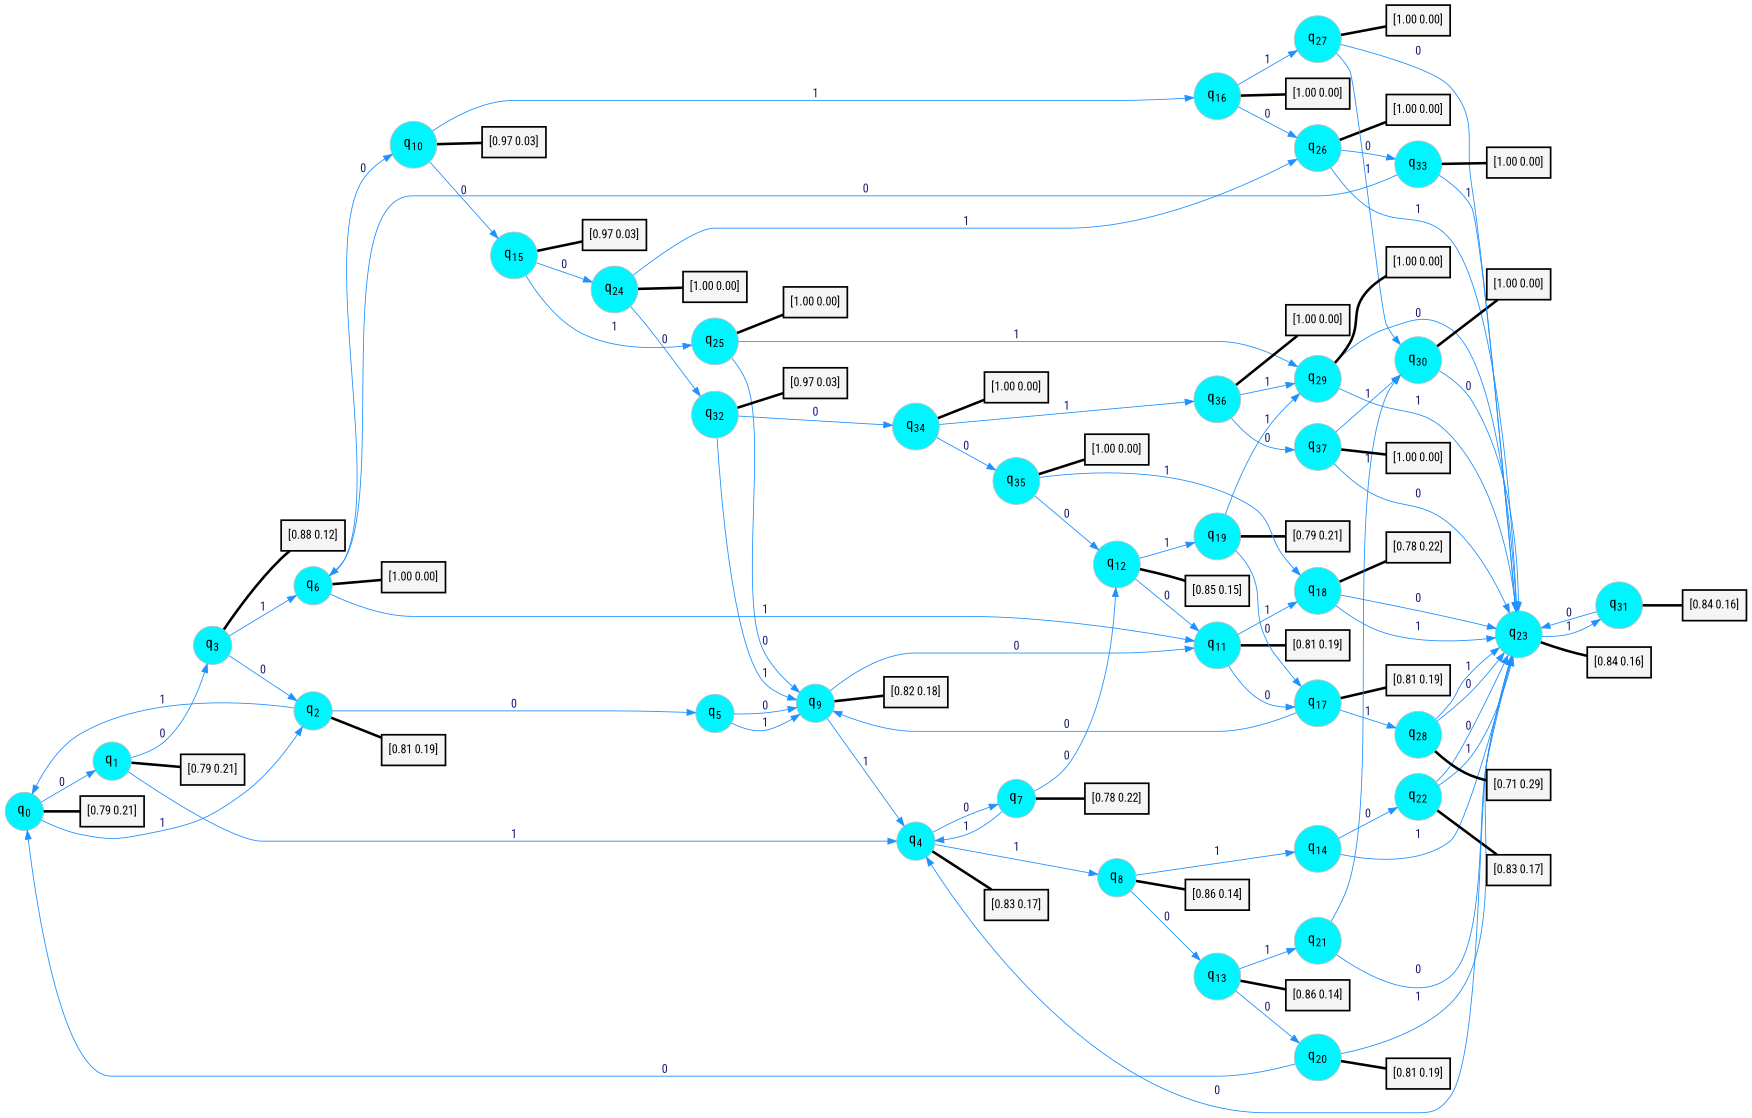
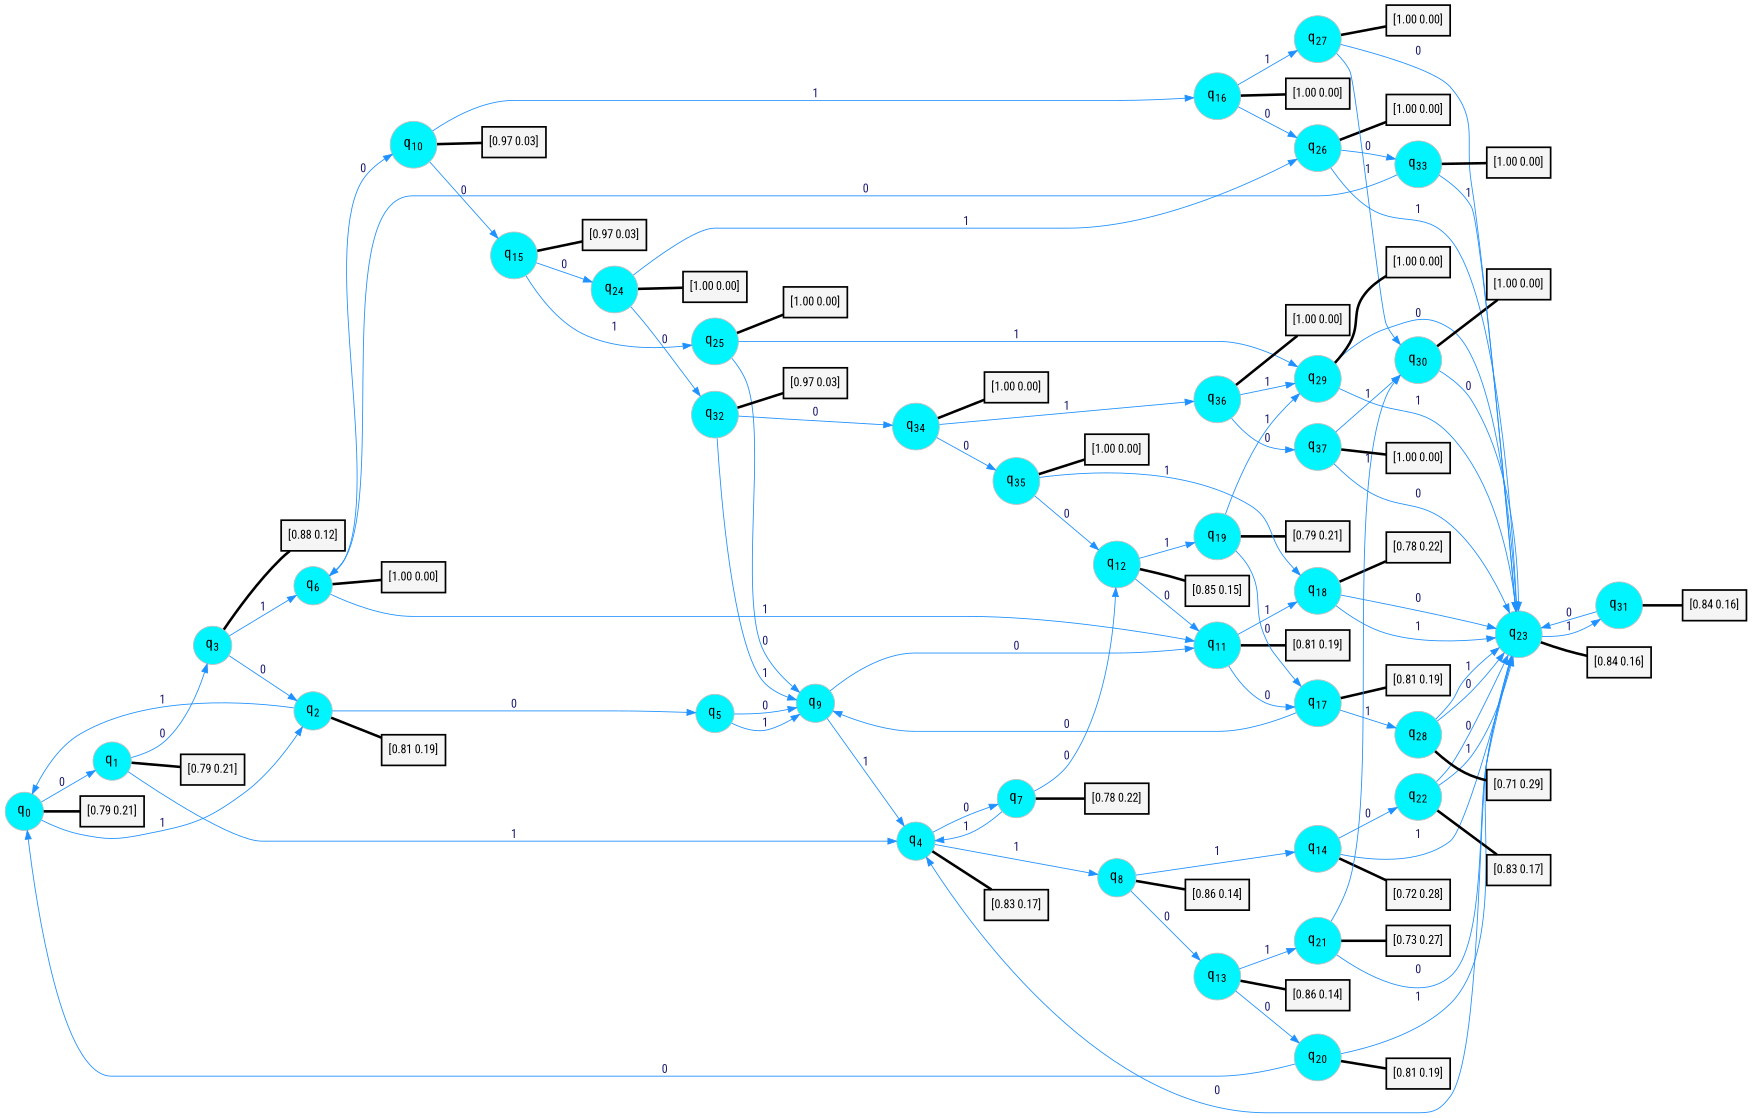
(916, 692) -> none
none -> (1418, 895)
none -> (1418, 941)
